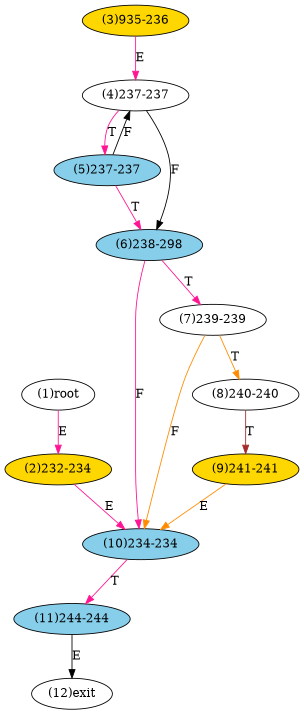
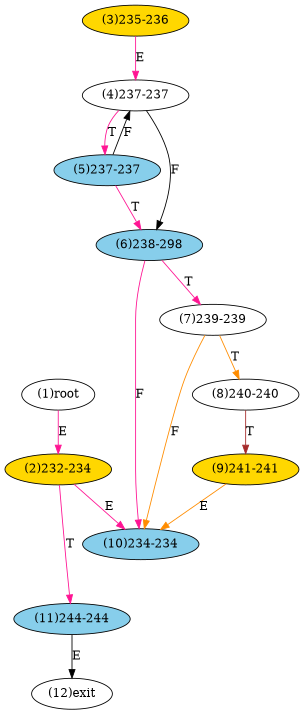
(136, 21) -> (136, 21)
(109, 578) -> (64, 540)
